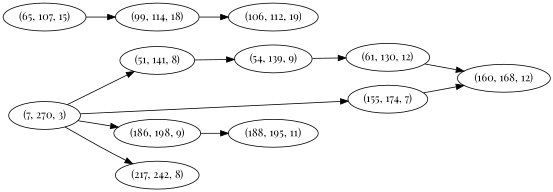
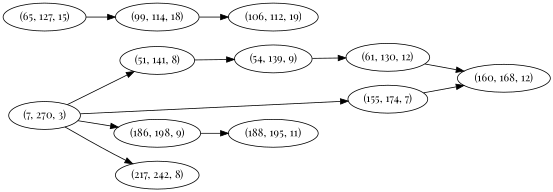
(45, 17) -> (45, 17)
